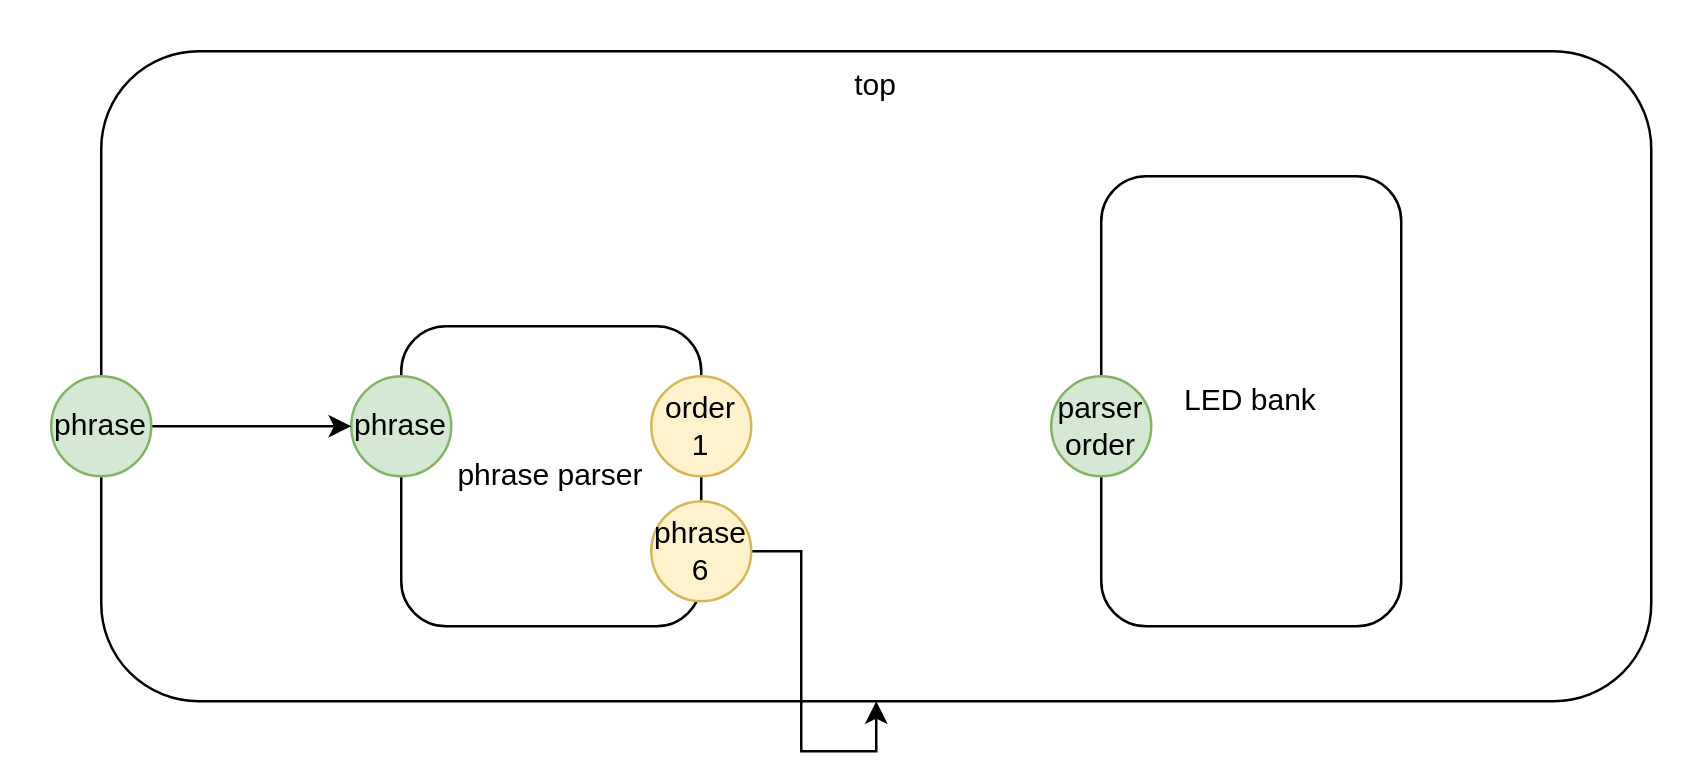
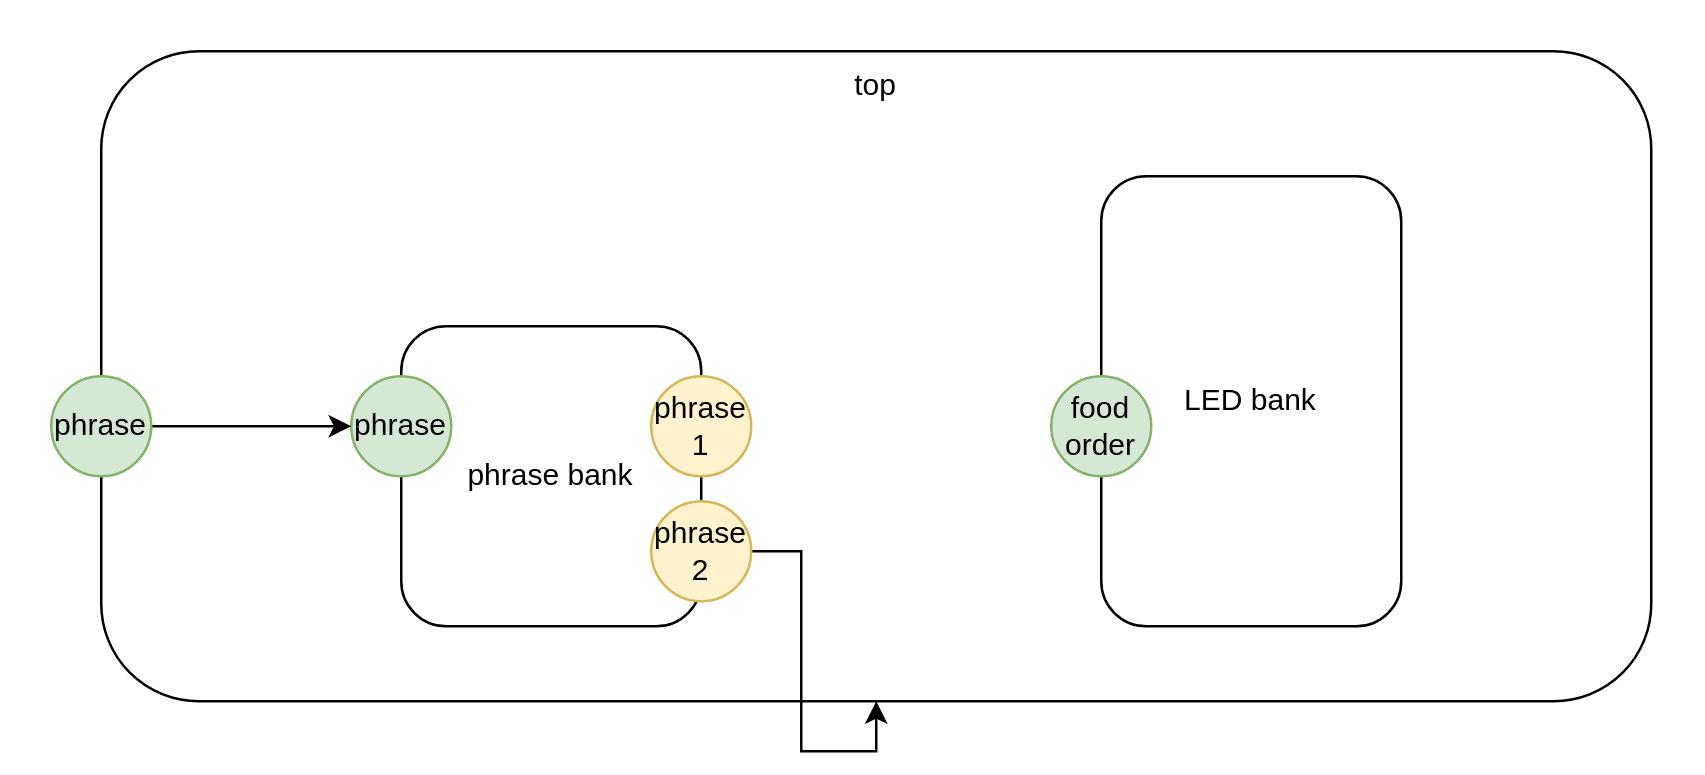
(701, 426) -> (701, 426)
(1101, 426) -> (1101, 426)
(551, 476) -> (551, 476)
(701, 551) -> (701, 551)
